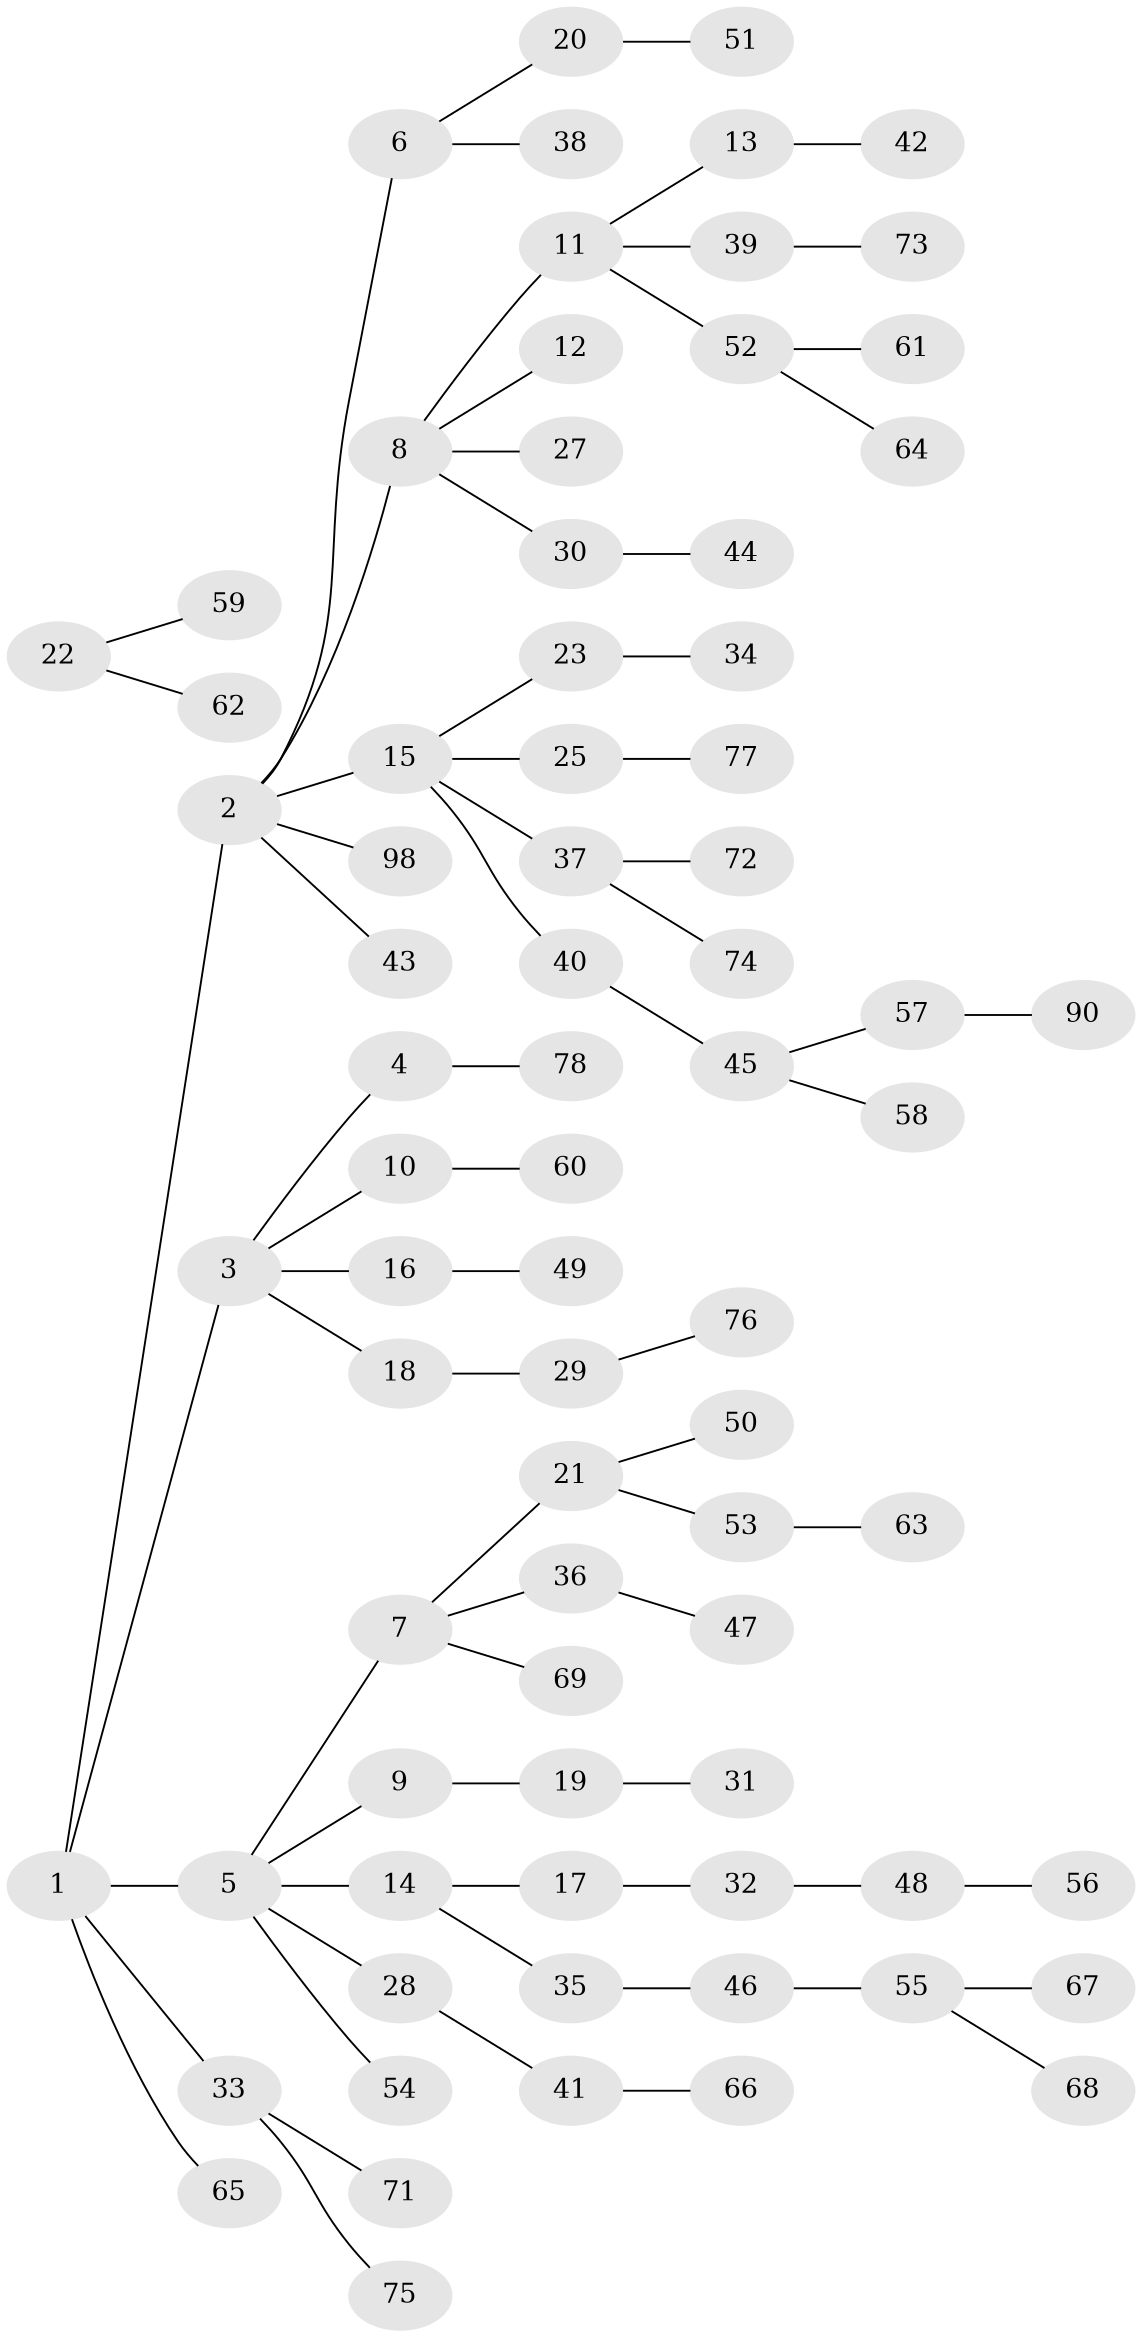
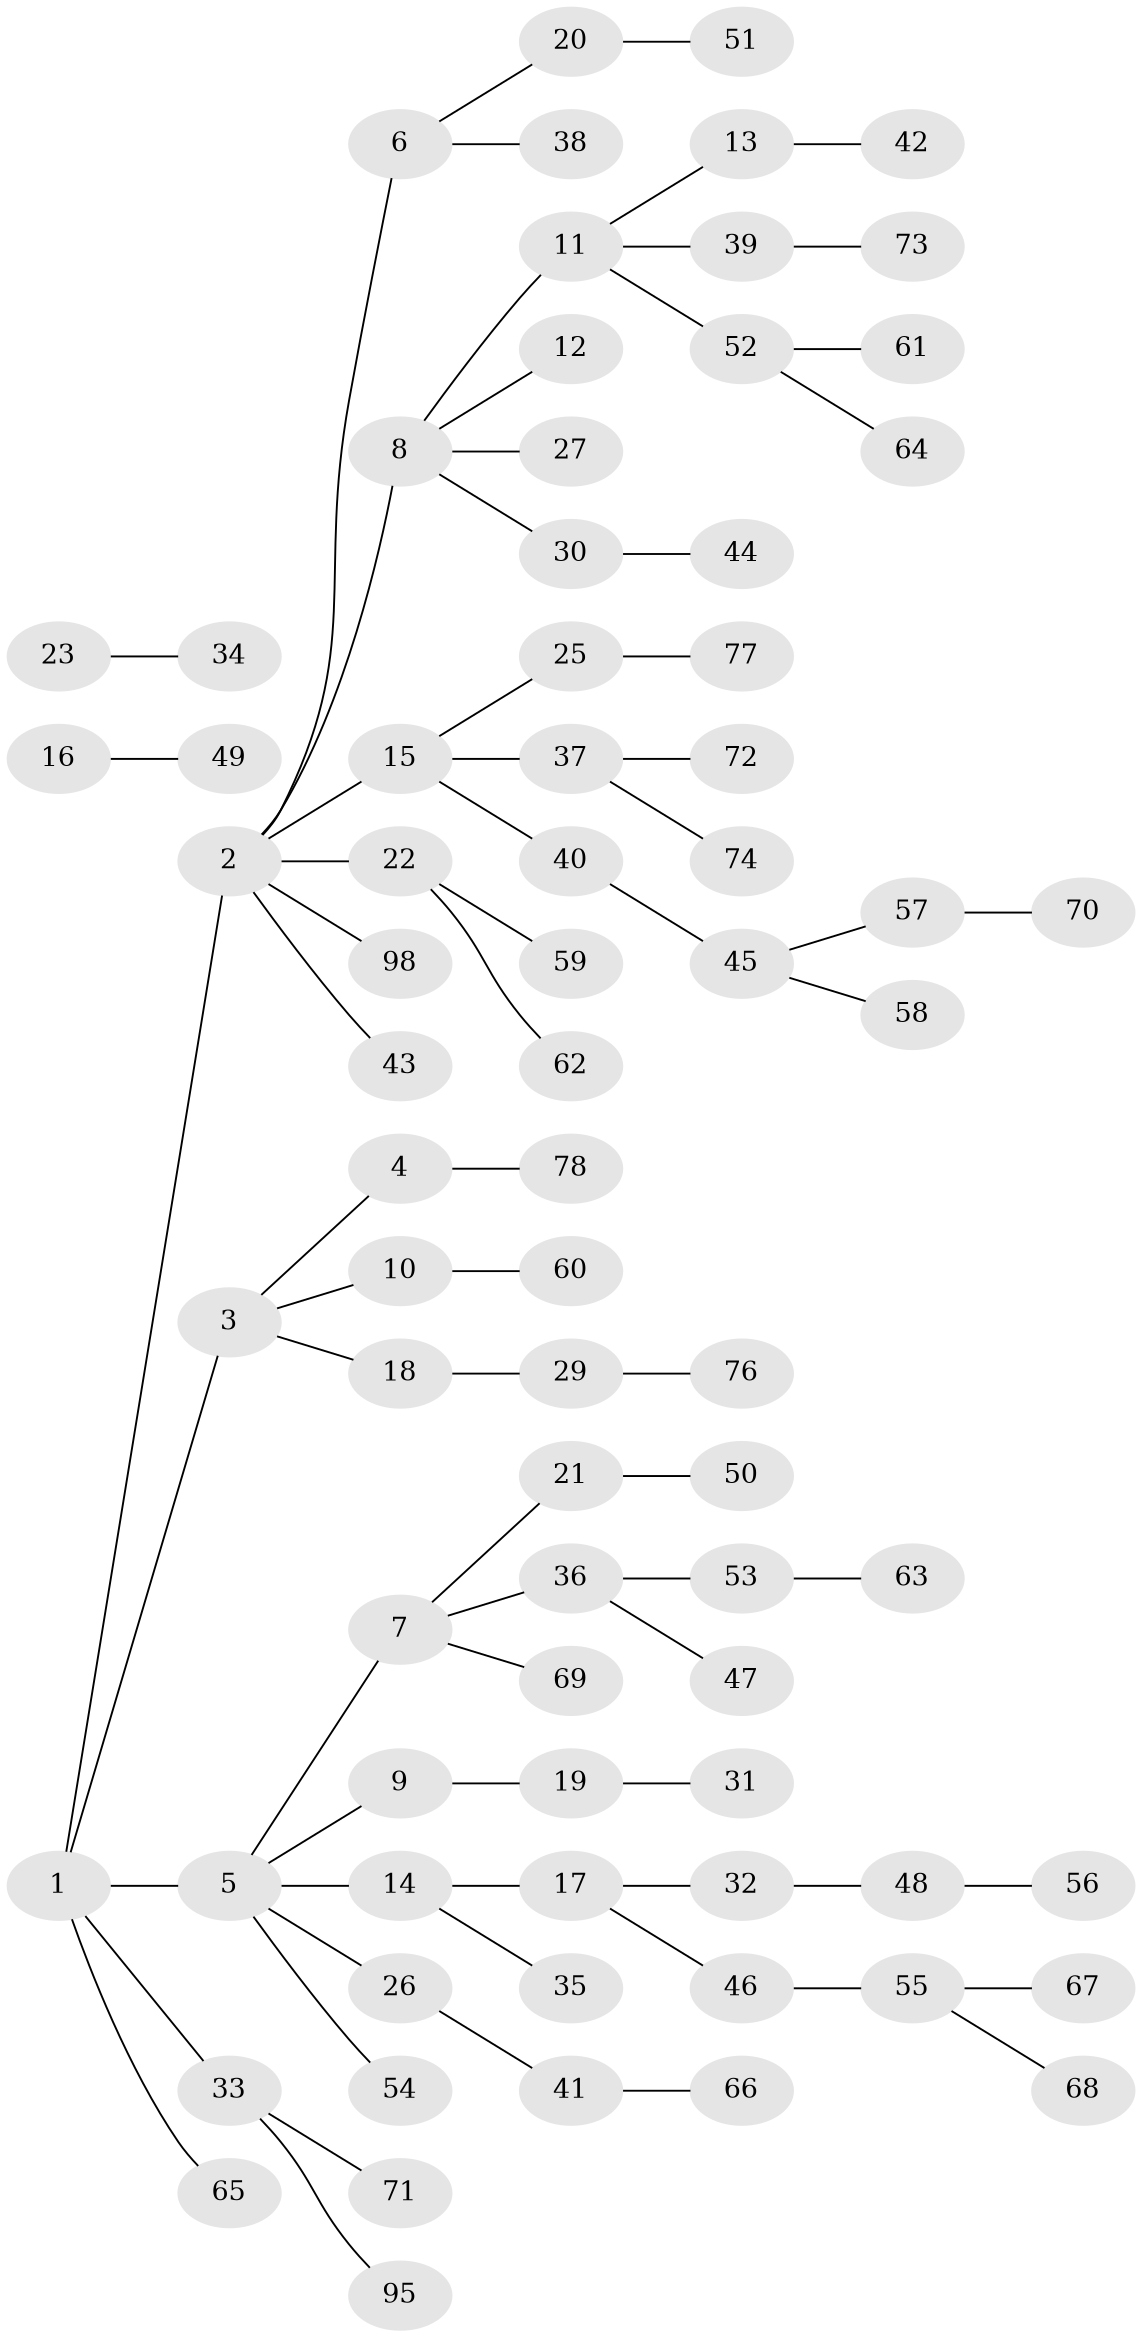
(486, 708) -> none
none -> (315, 861)
(1083, 1015) -> (1083, 913)
(315, 1271) -> none
(657, 1502) -> (657, 1578)
(400, 1988) -> (400, 1988)
(657, 1988) -> (656, 1937)
(400, 2296) -> (400, 2296)
